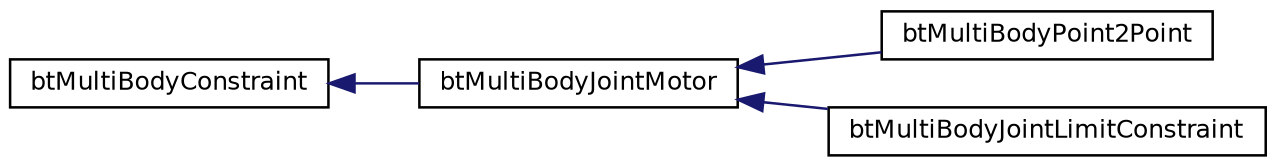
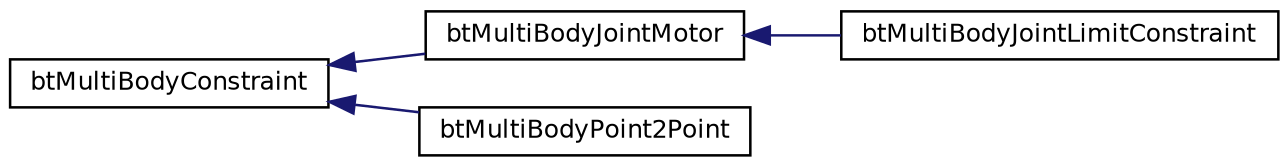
(822, 58) -> (387, 109)
